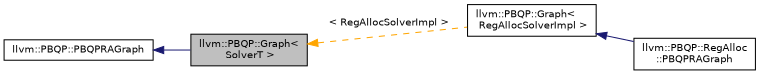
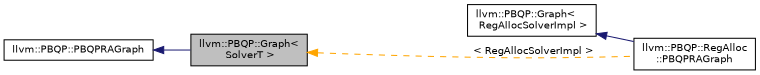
(392, 35) -> (476, 57)
